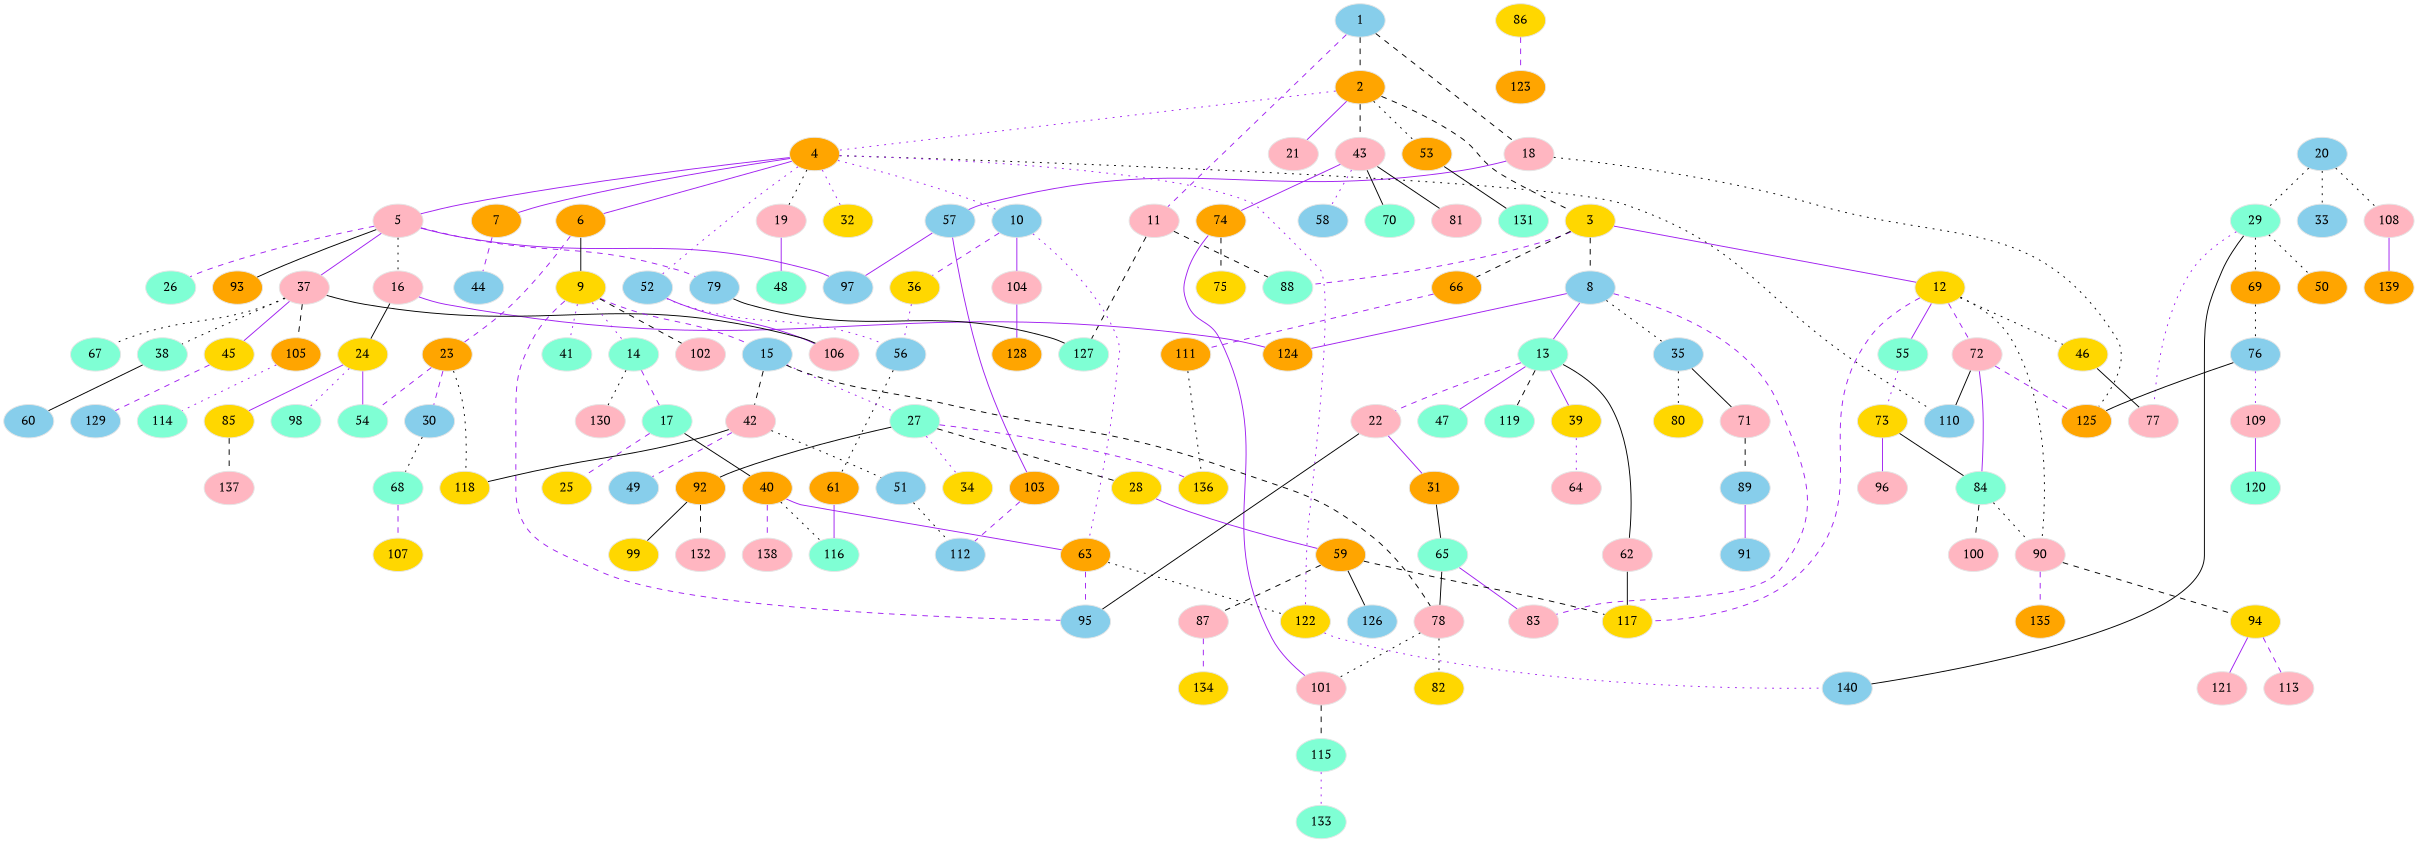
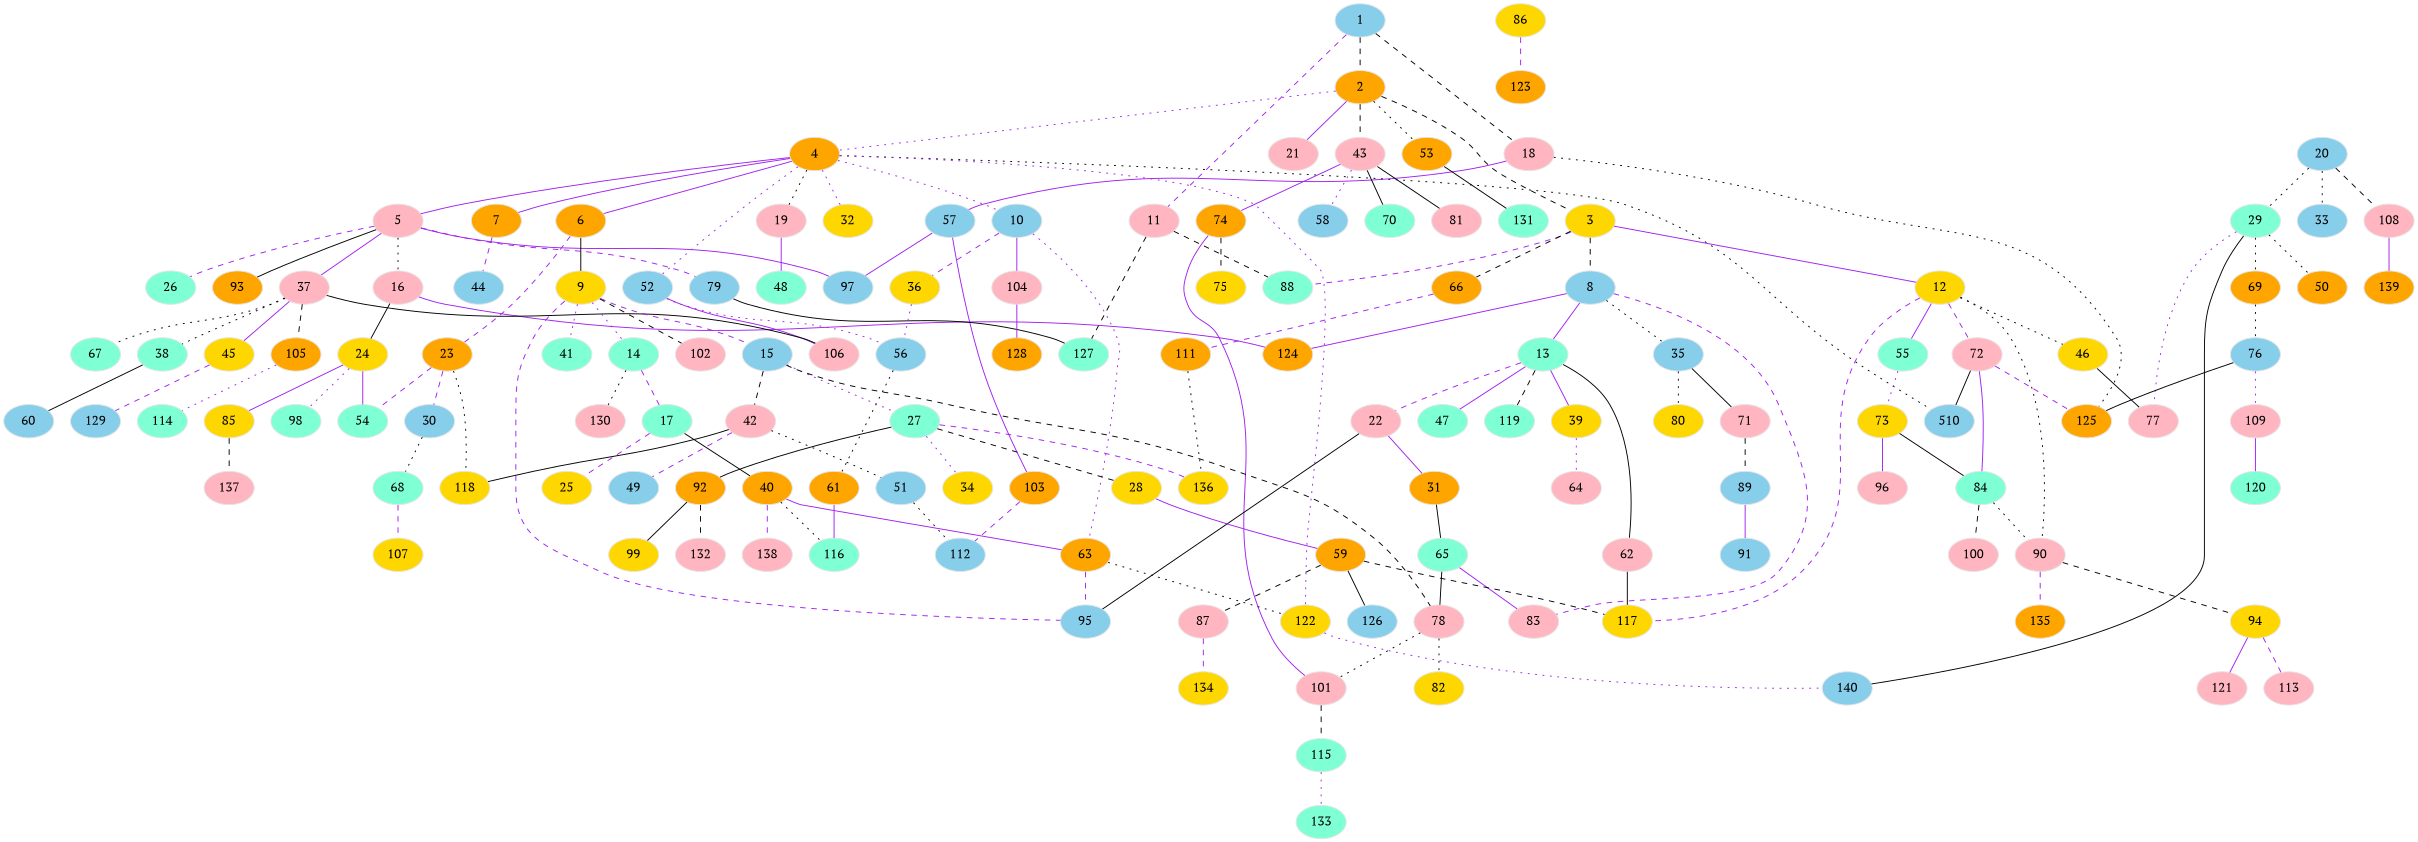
(2356, 187) -> (2356, 187)
(1949, 421) -> (1949, 421)
